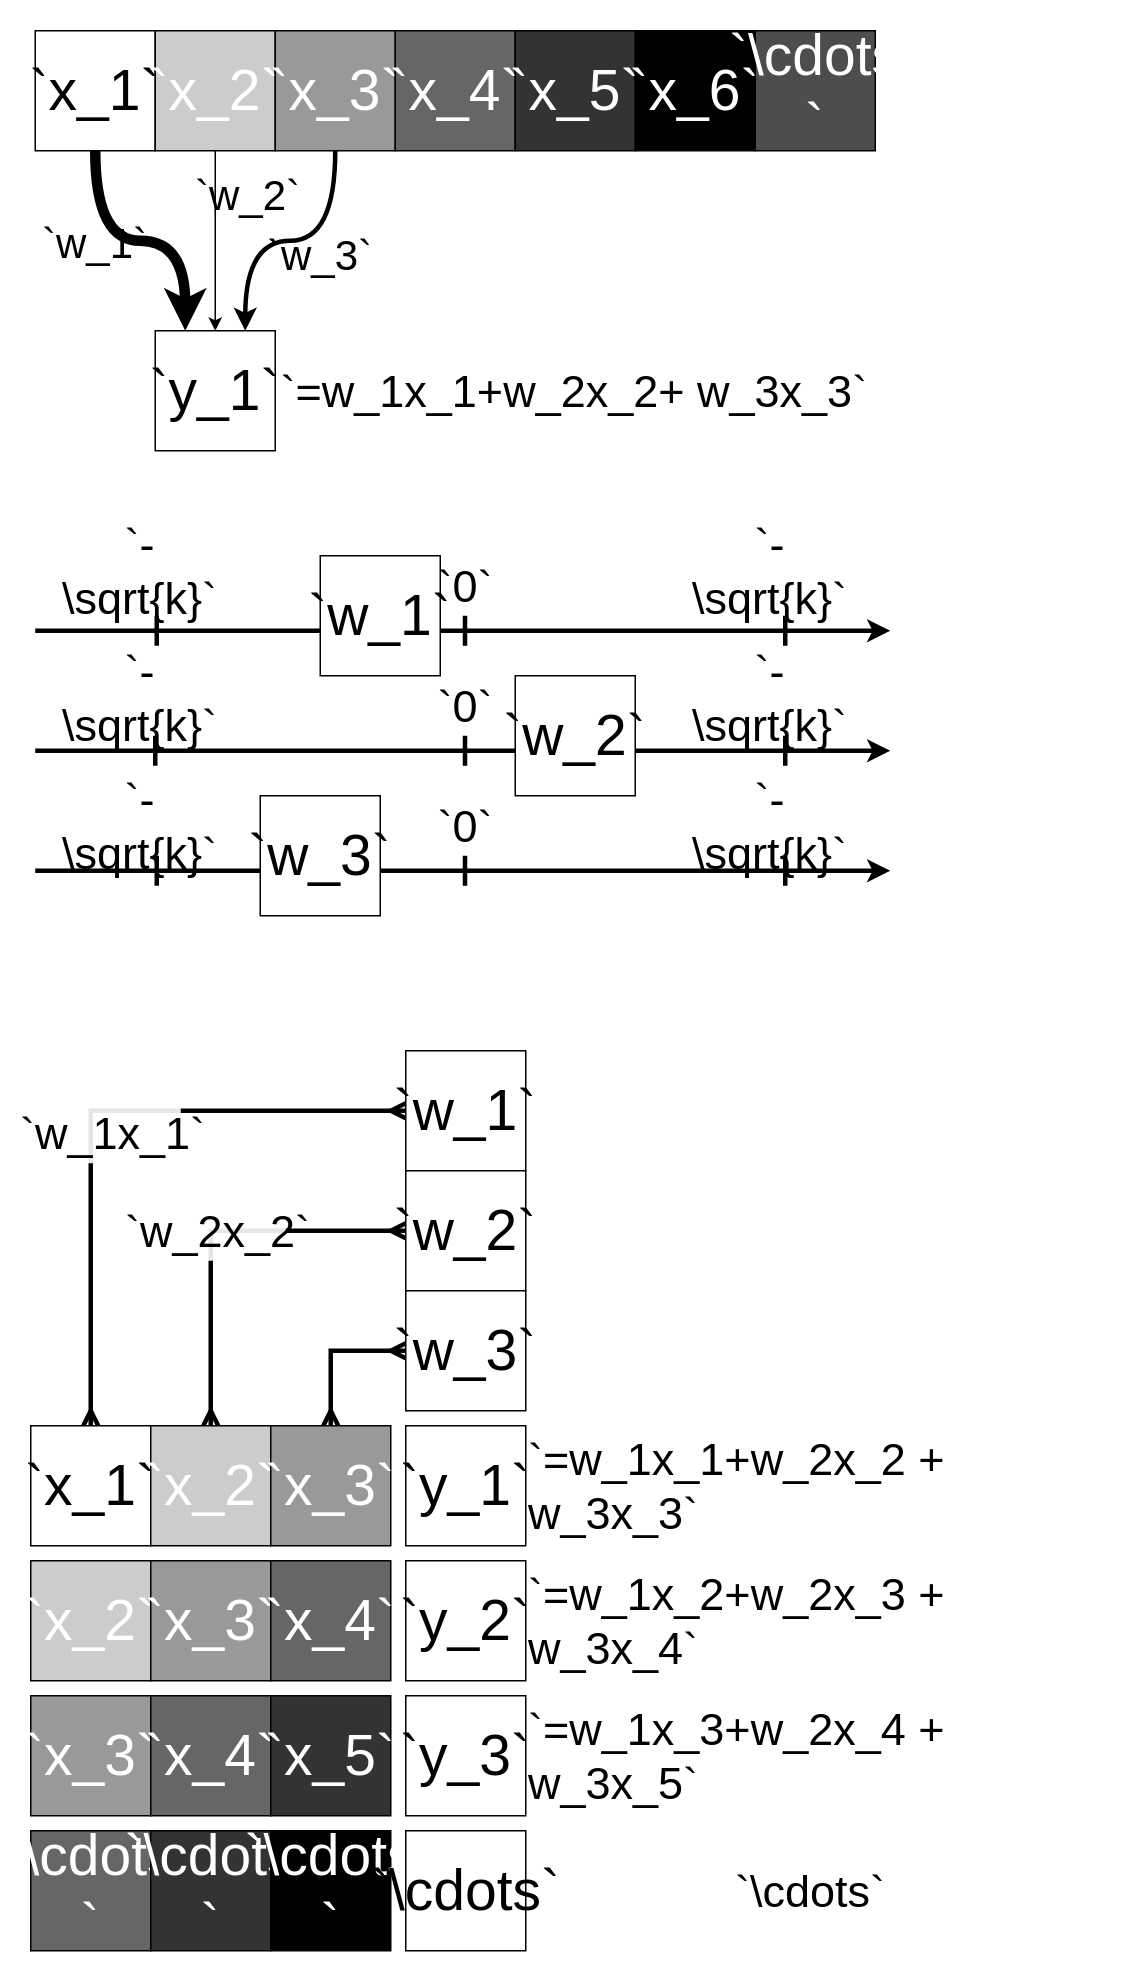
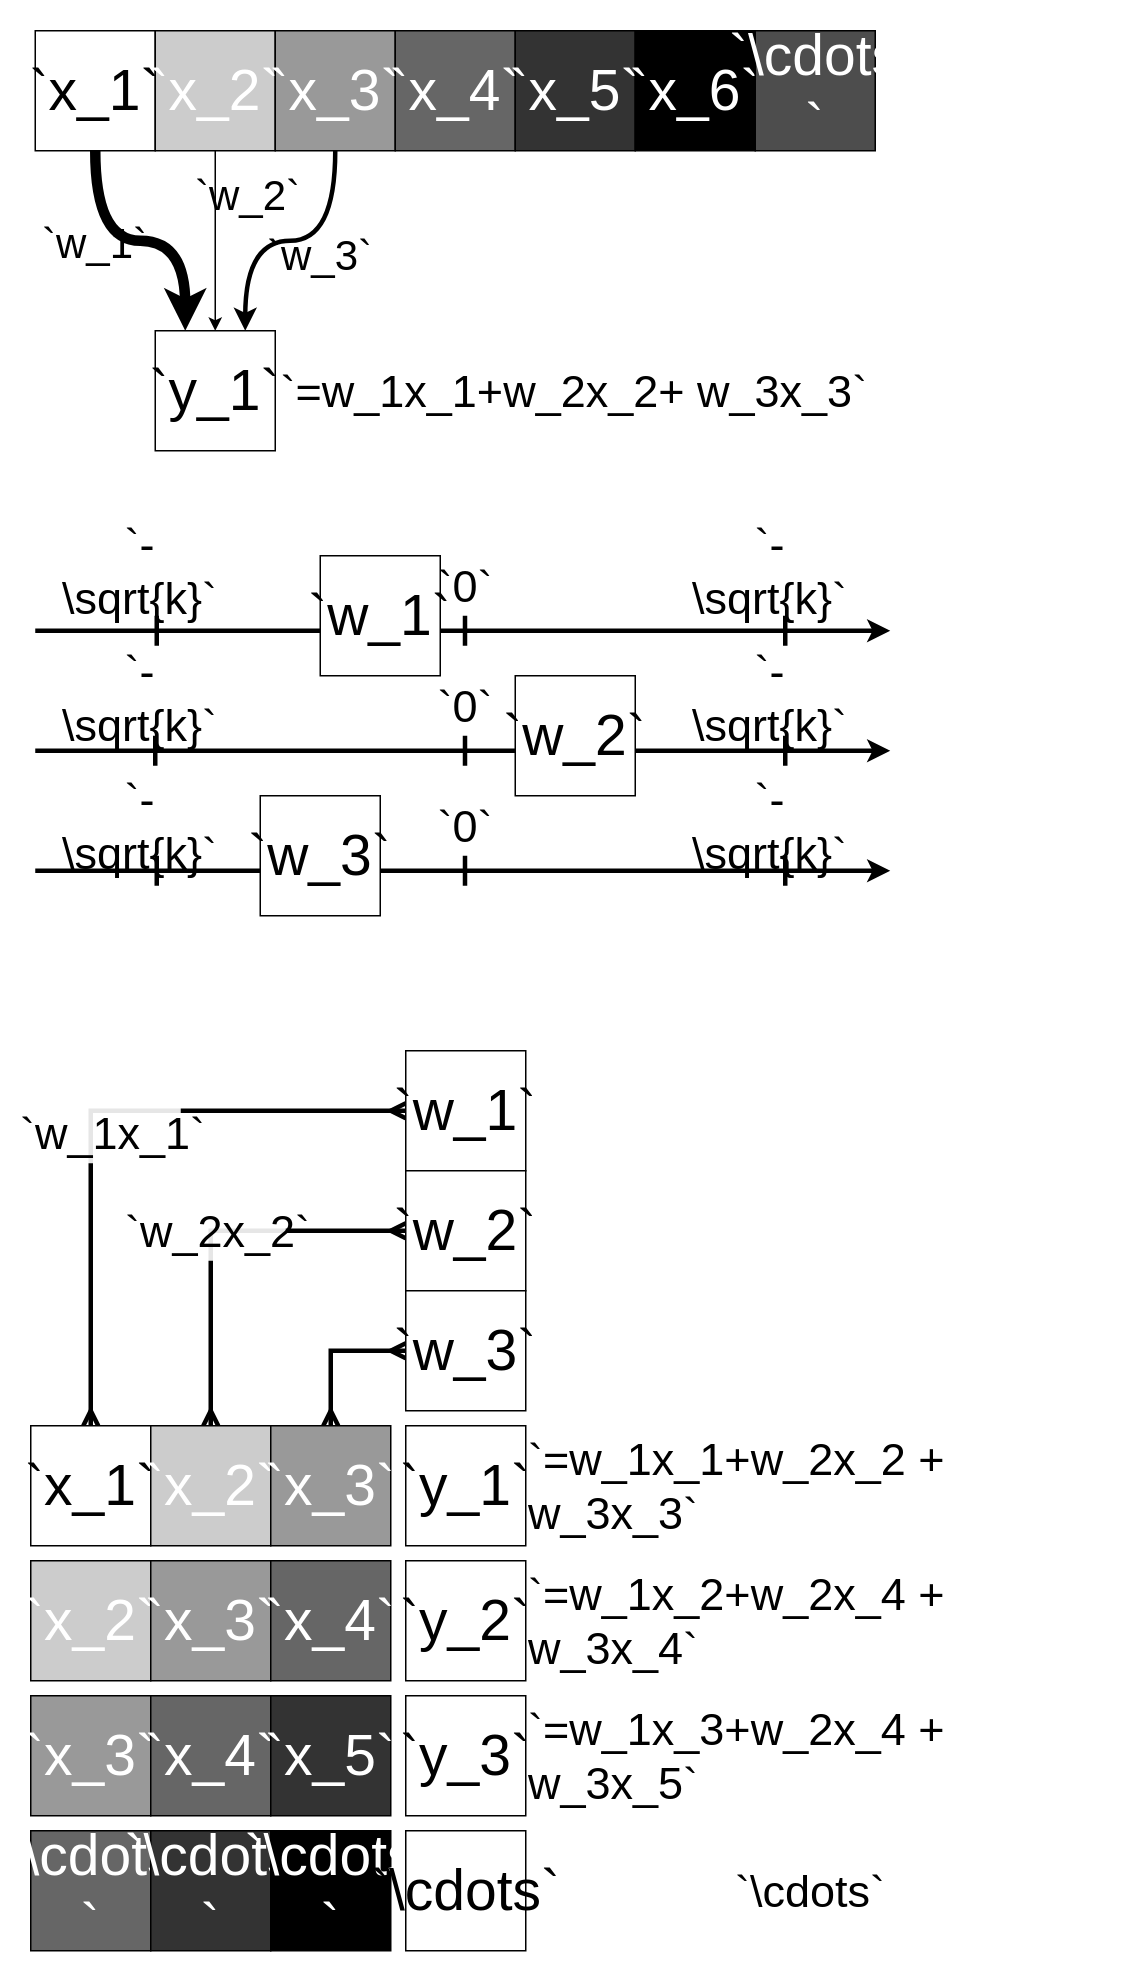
(812, 1621) -> (812, 1621)
